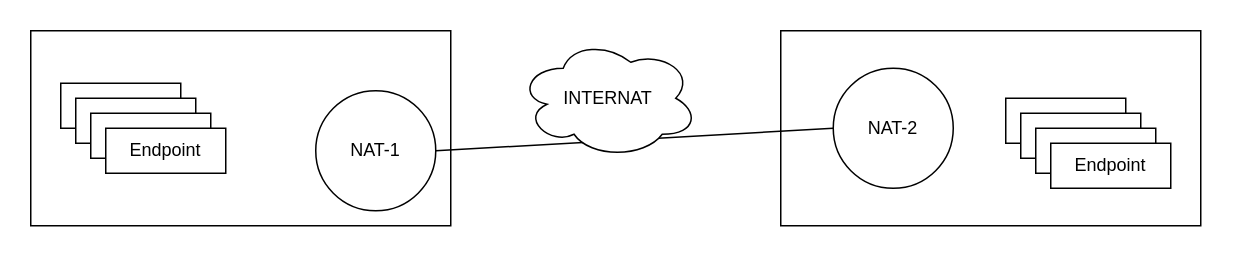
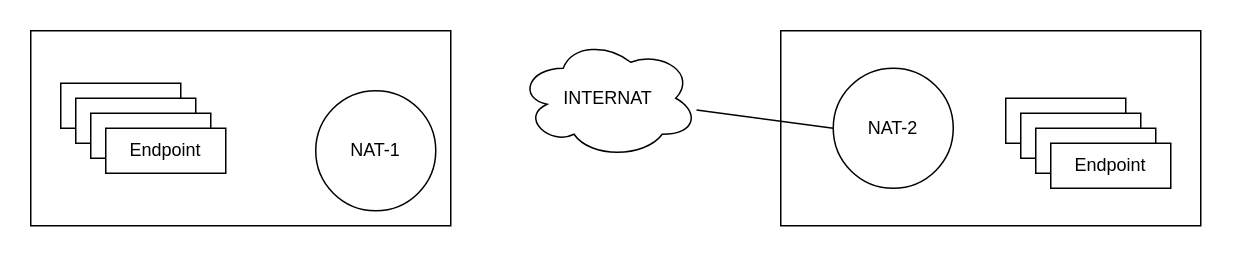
(744, 133) -> (763, 119)
